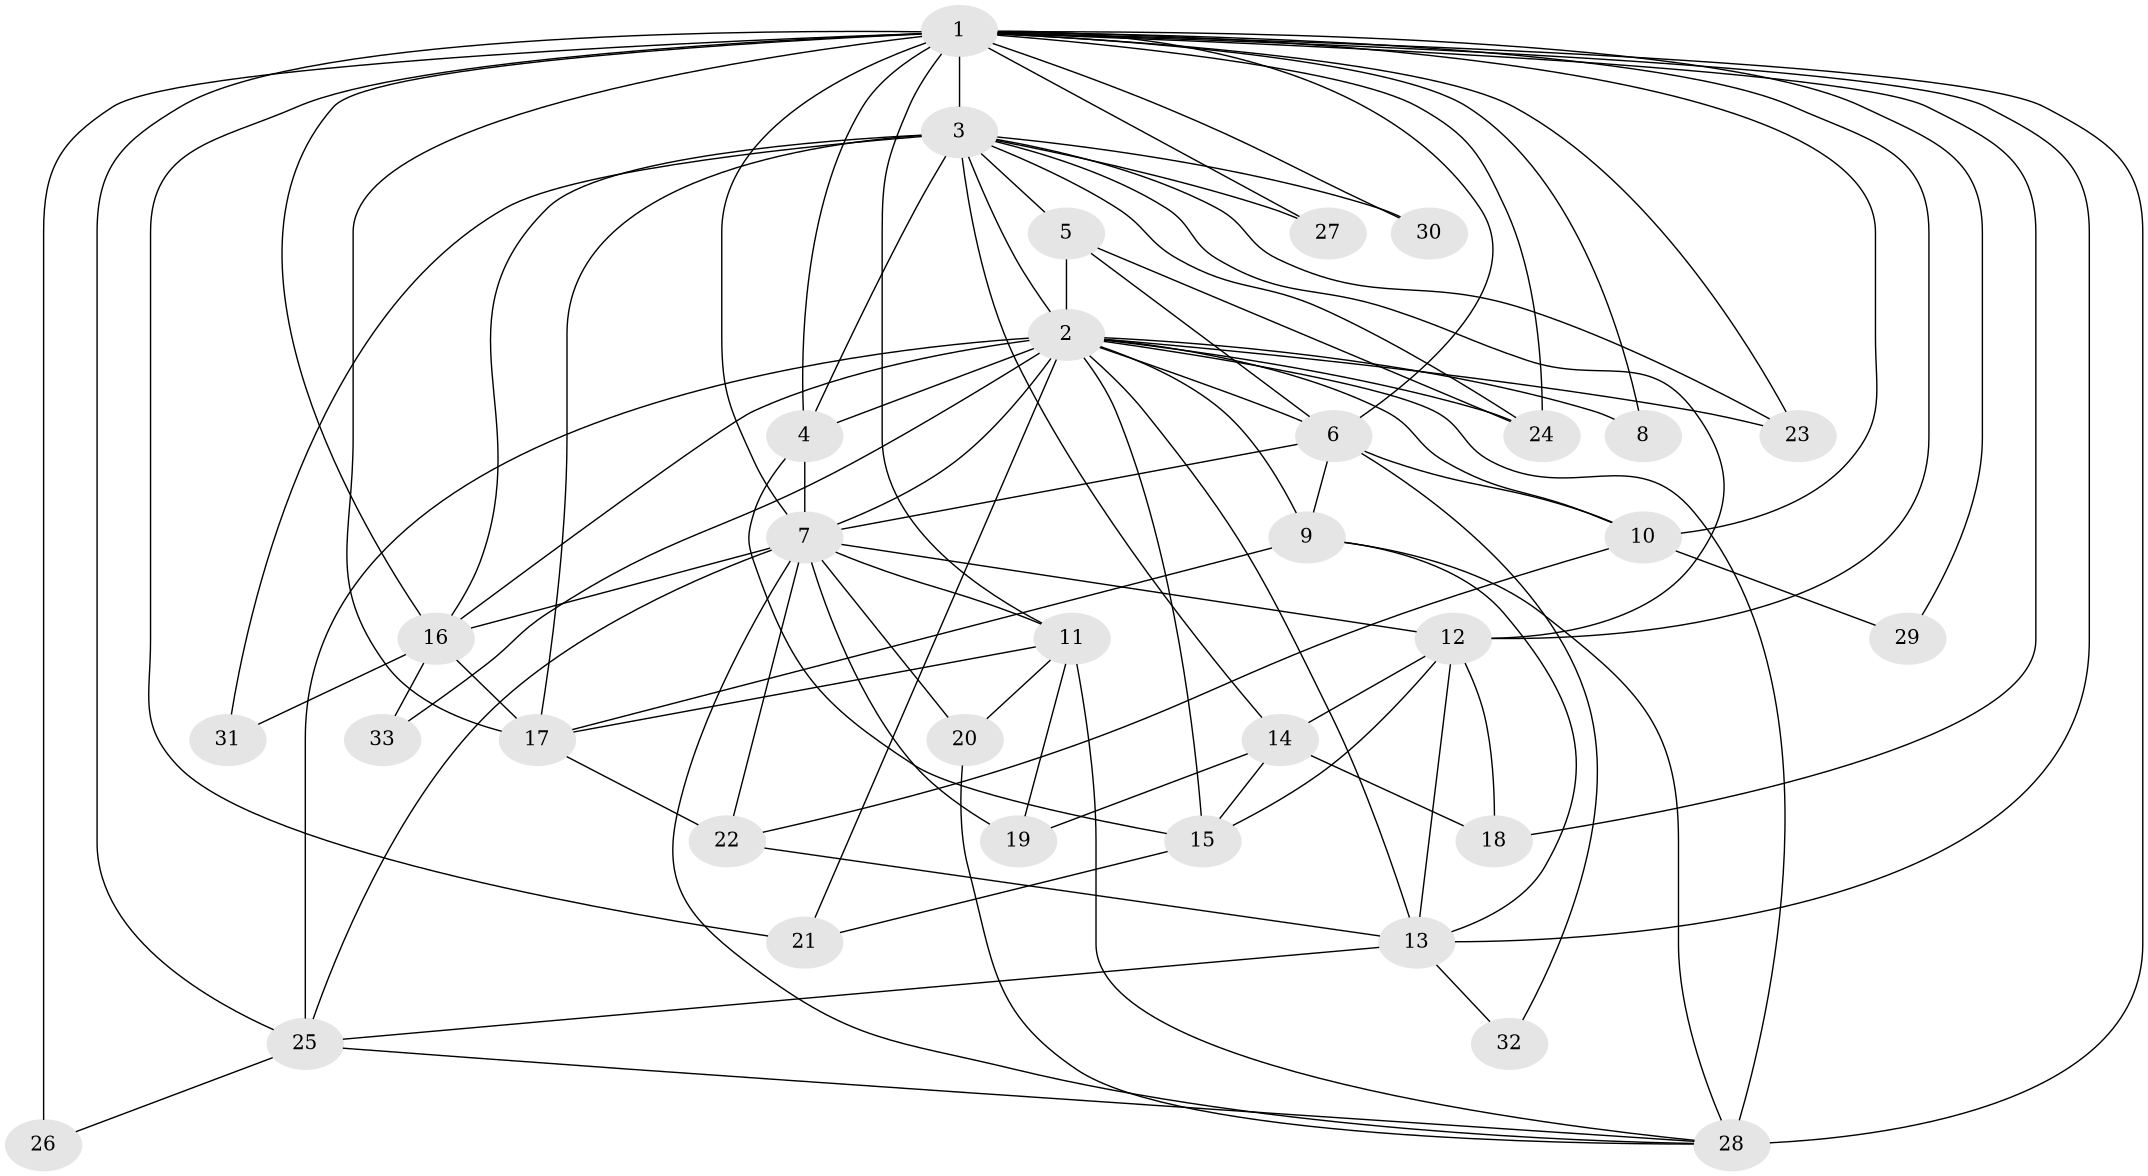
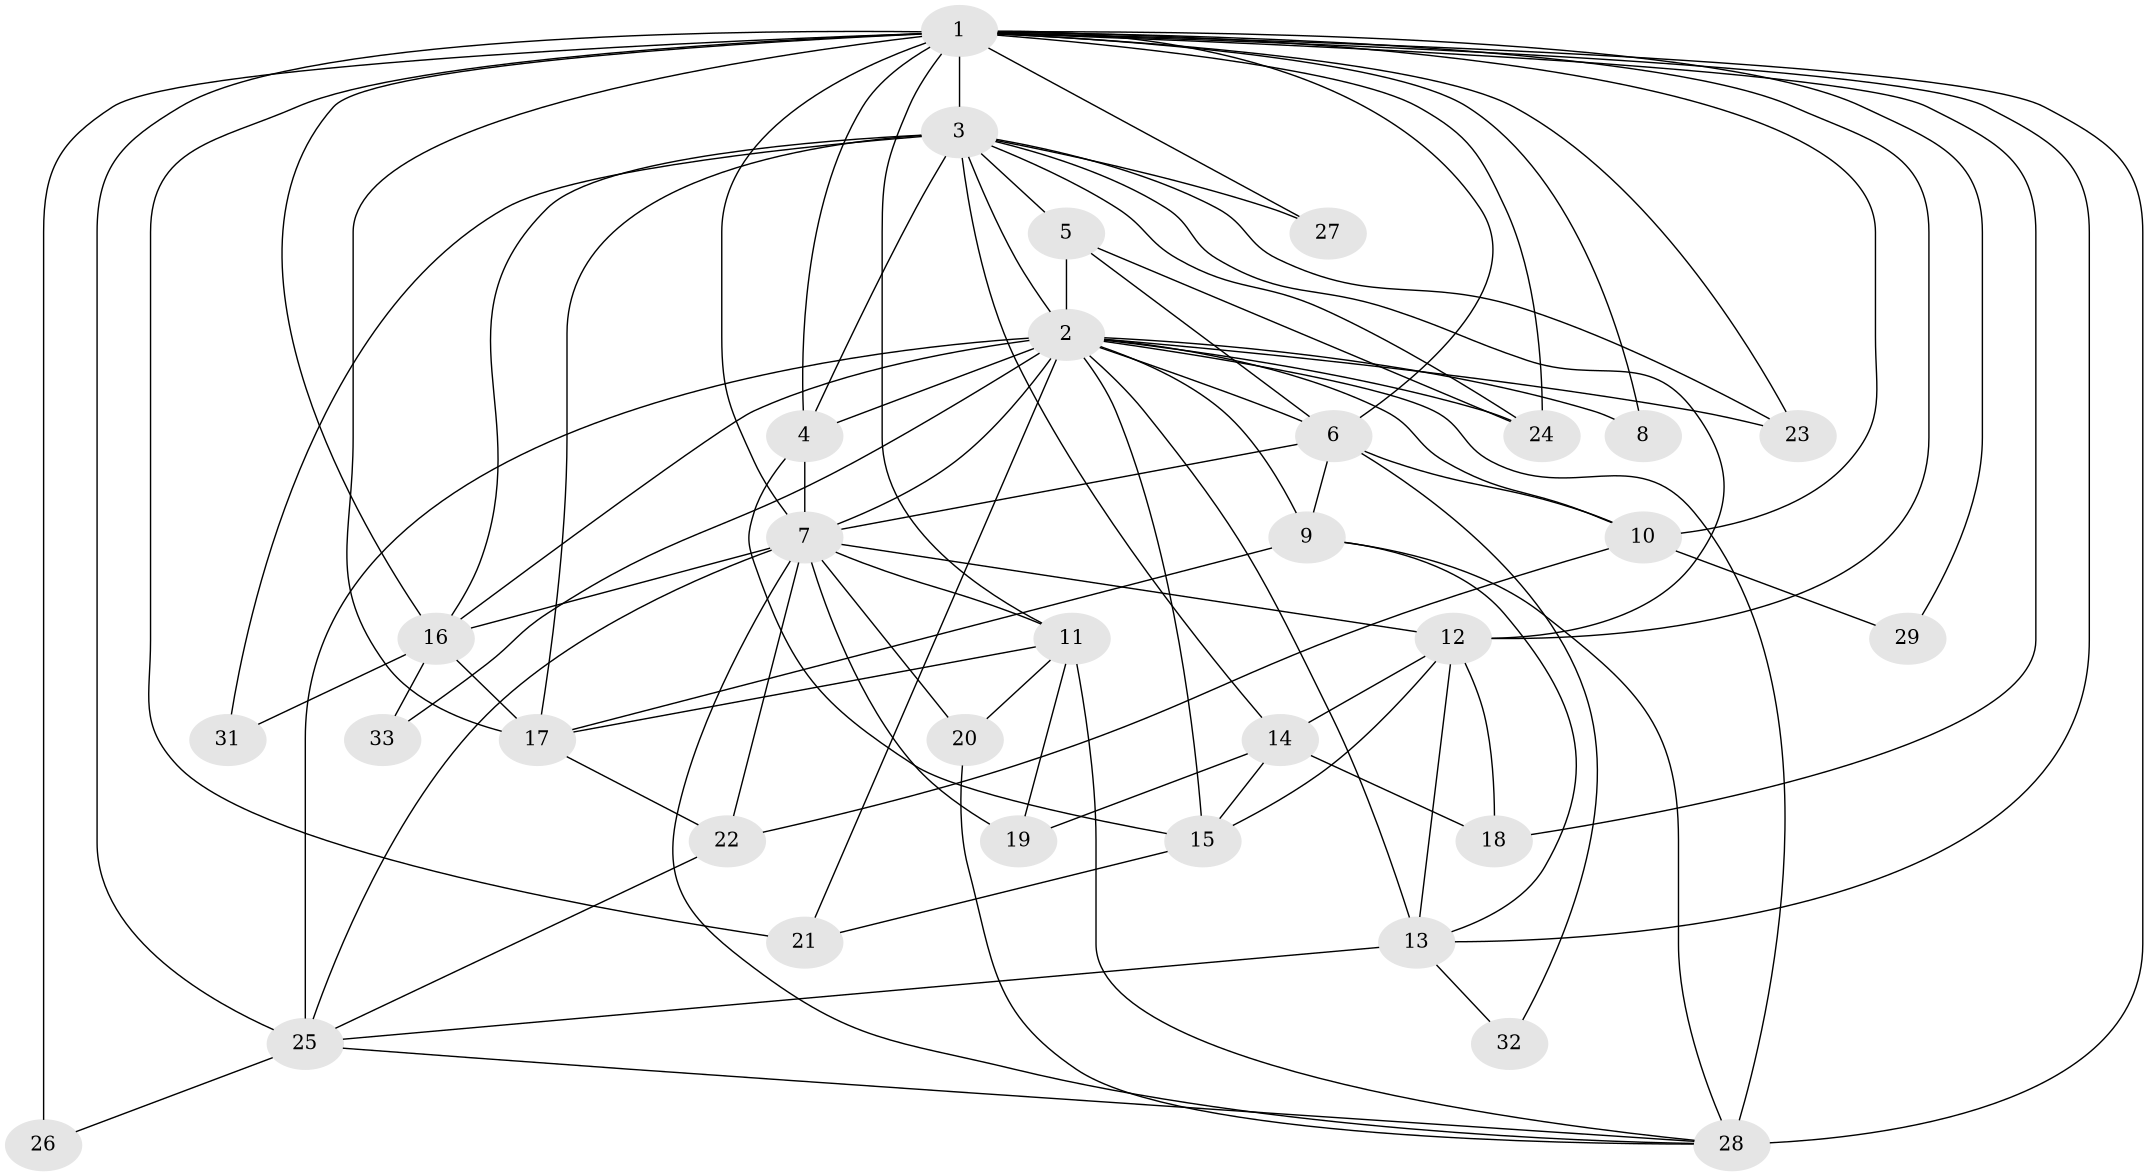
(1429, 234) -> none
(1072, 892) -> (516, 943)
